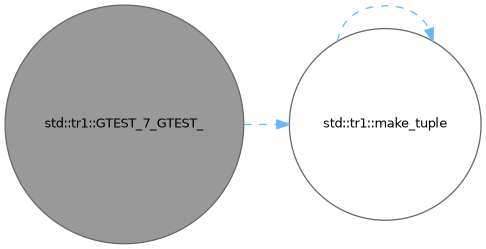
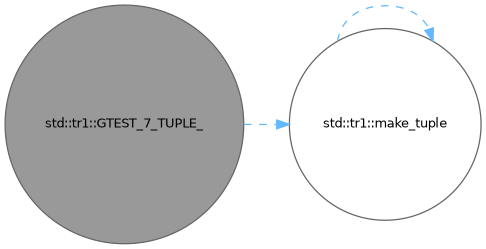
(124, 124) -> (124, 124)
